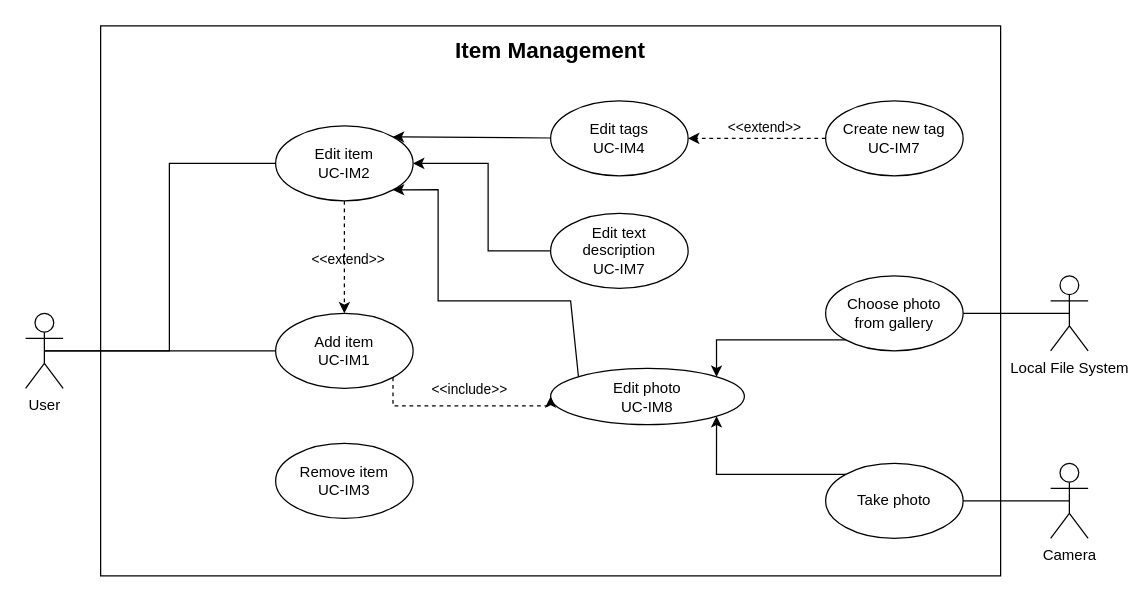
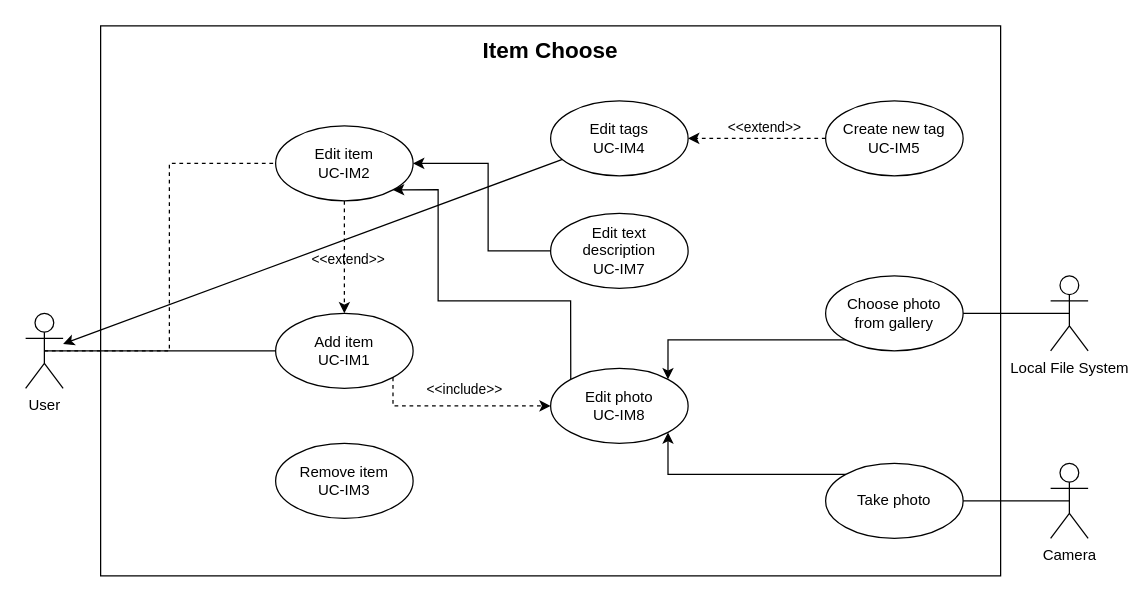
(551, 51) -> (551, 51)
(476, 137) -> (317, 250)
(894, 138) -> (894, 138)
(169, 202) -> (169, 202)
(648, 396) -> (619, 406)
